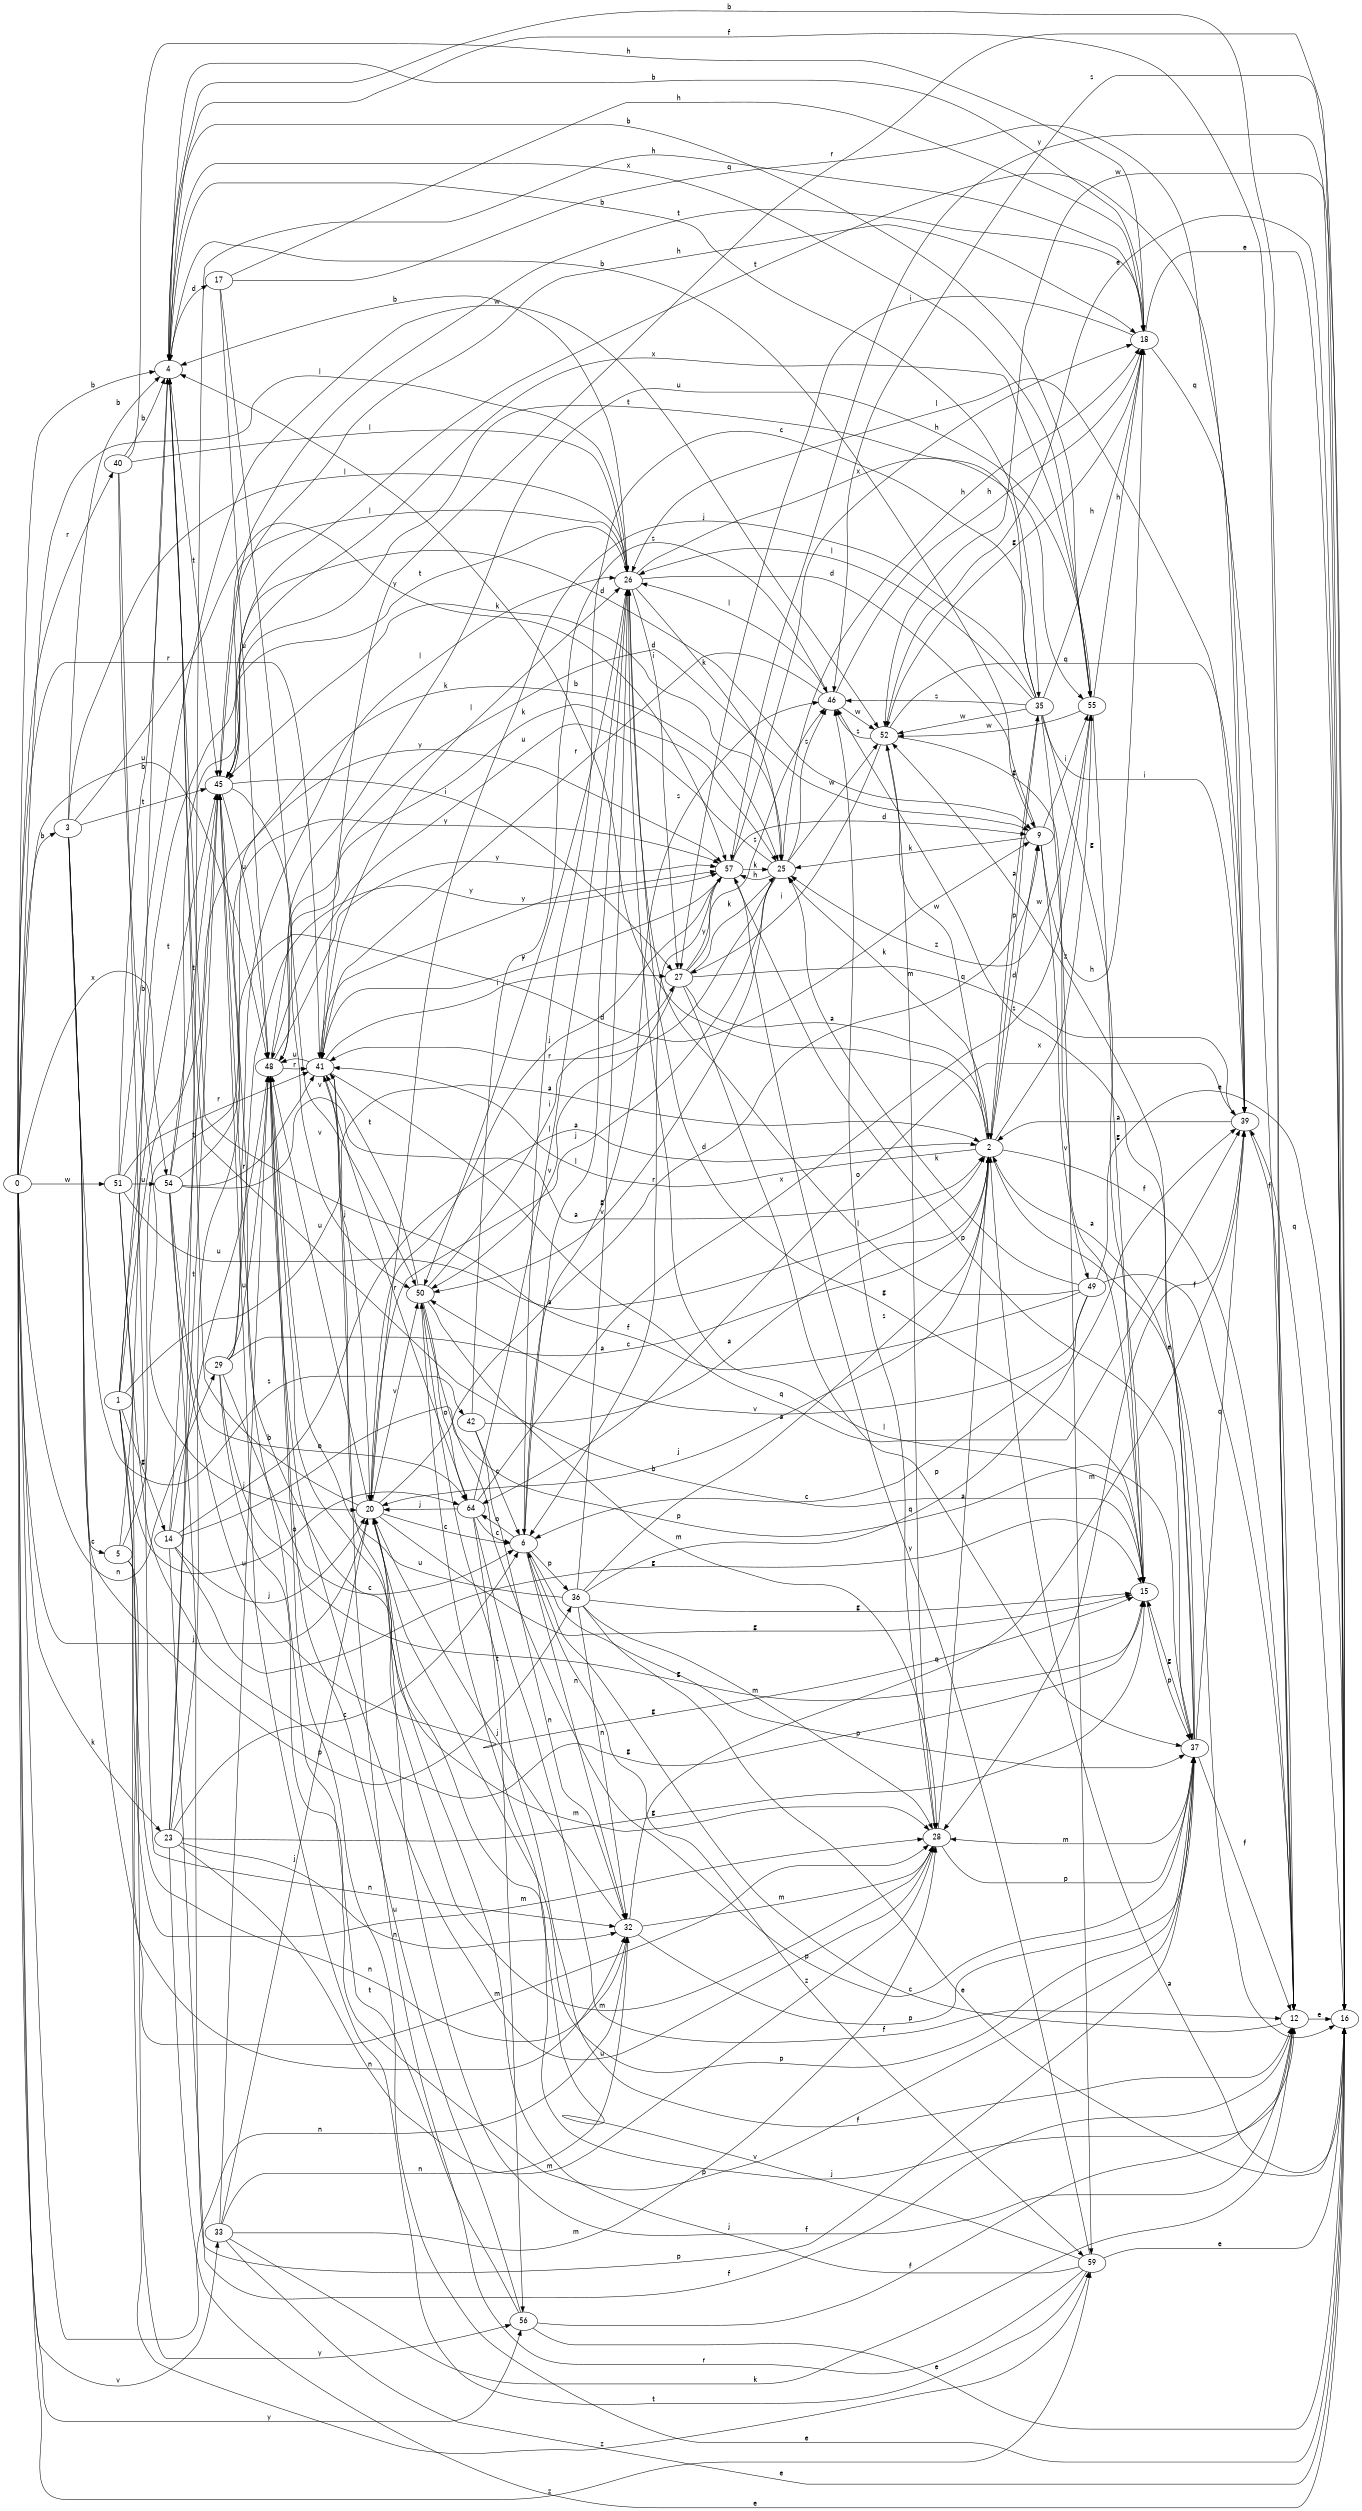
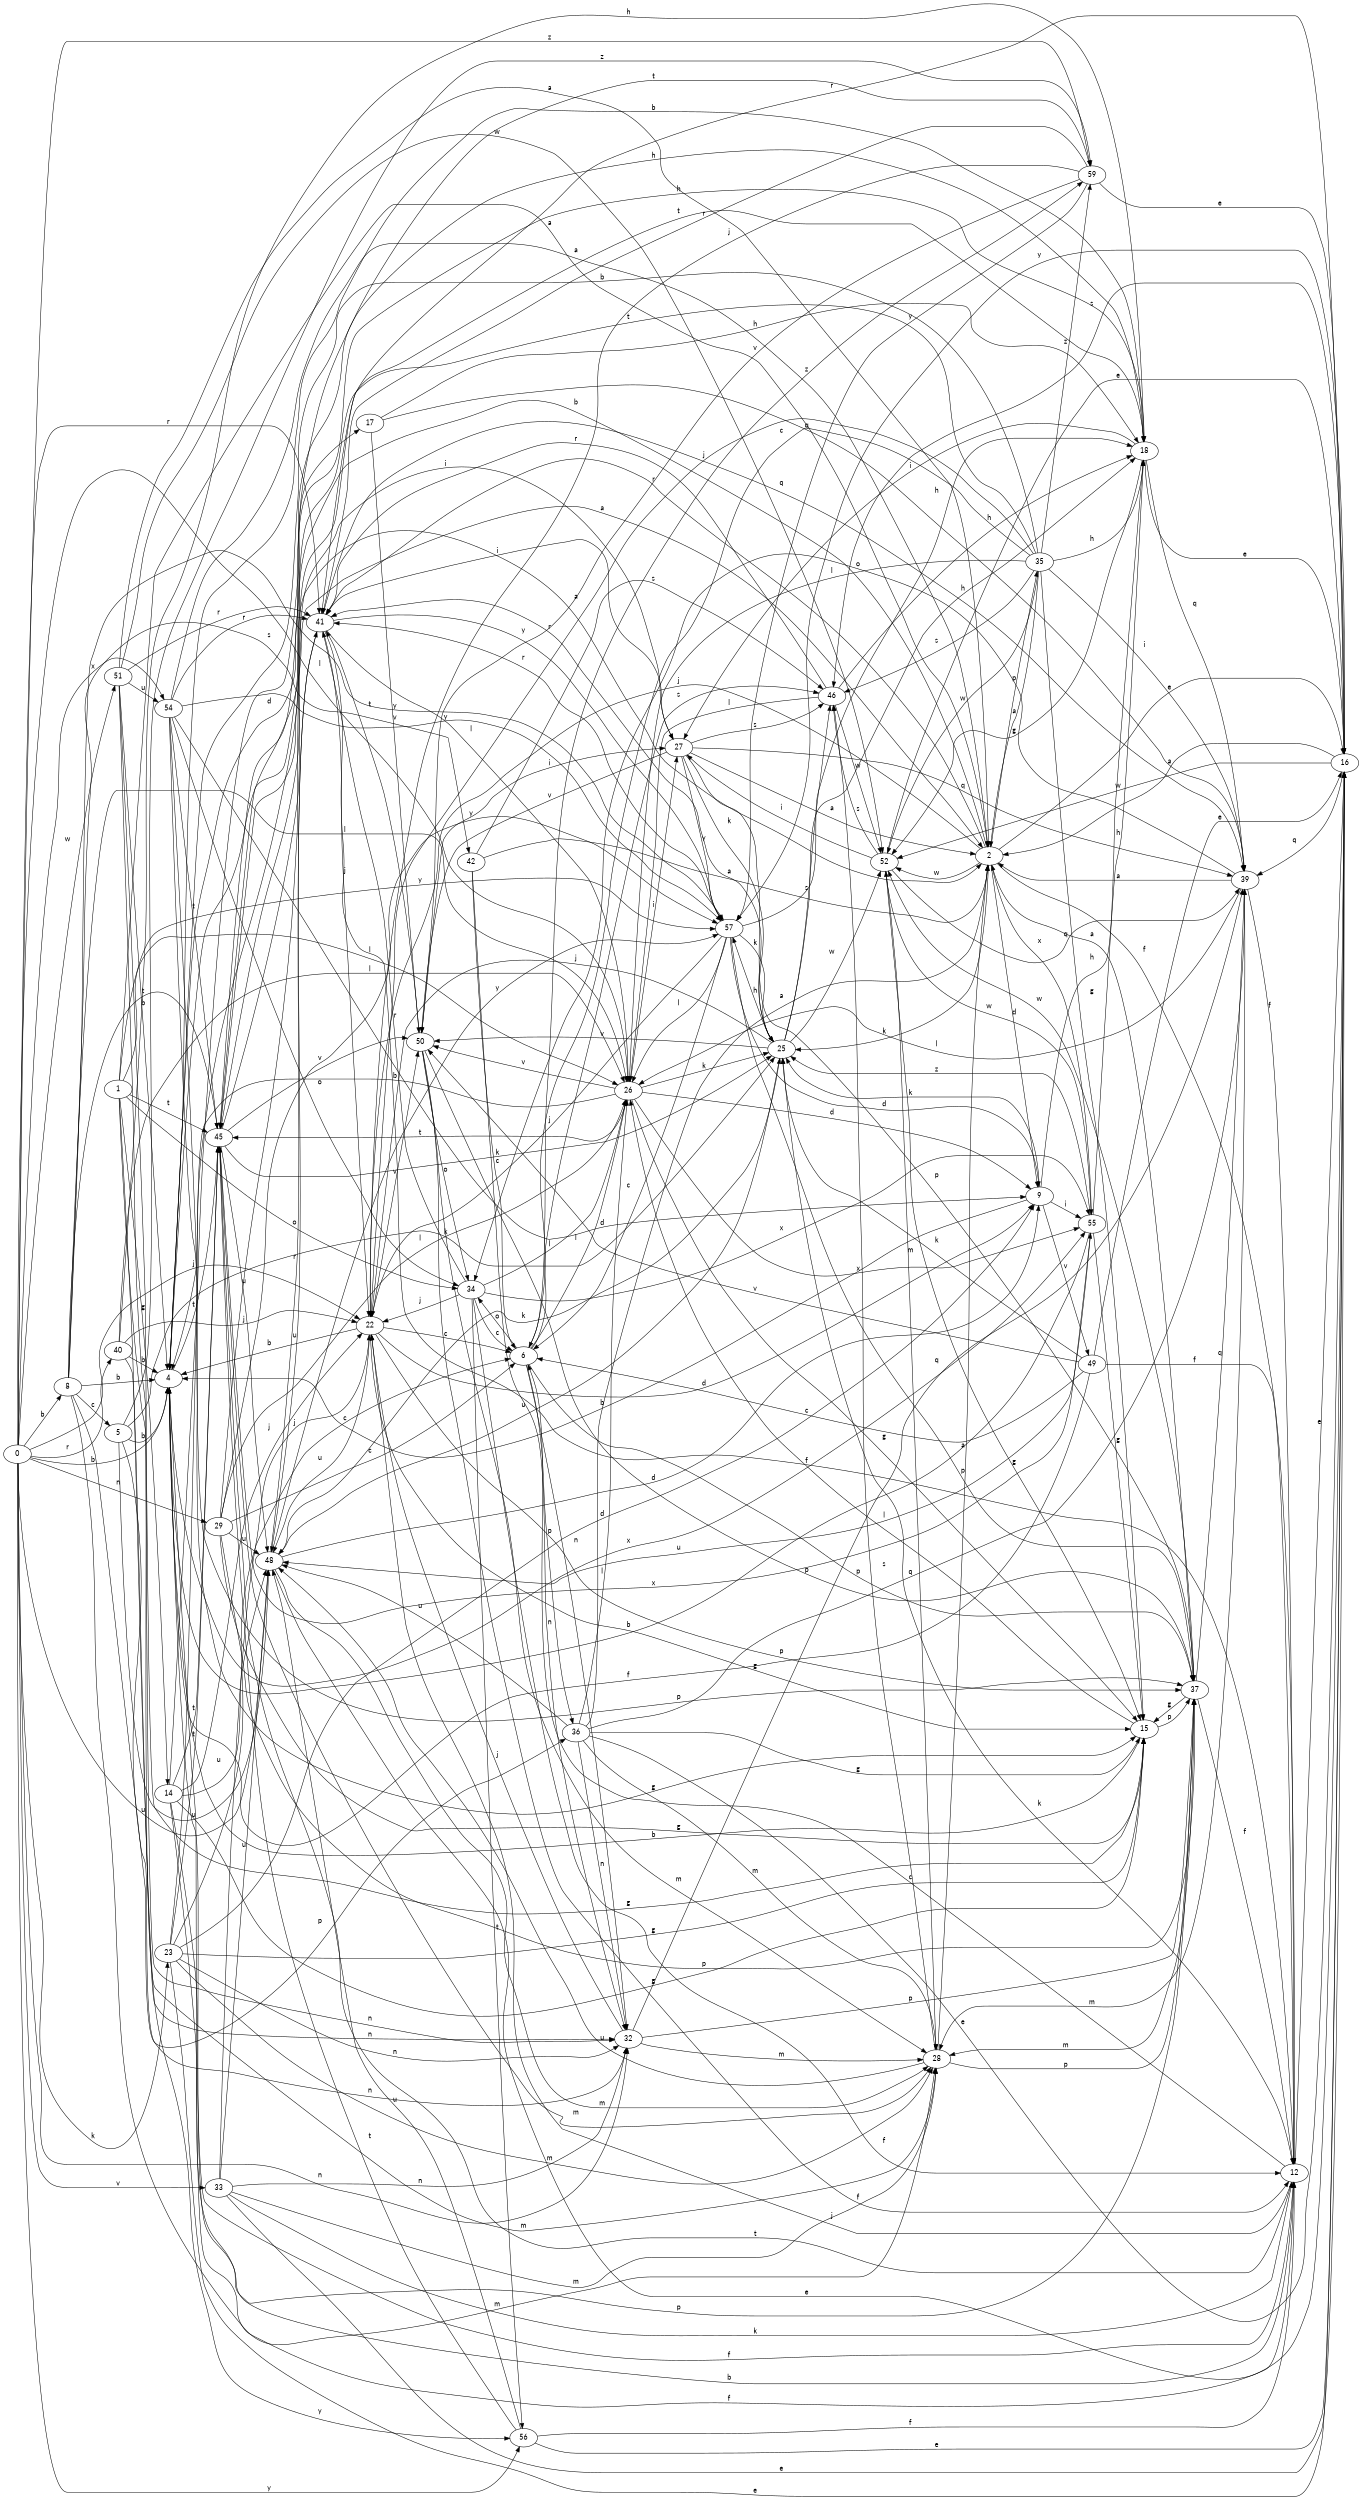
(642, 213) -> (304, 414)
(245, 690) -> (138, 1748)
(68, 828) -> (68, 1387)
(706, 1054) -> (687, 1012)
(1152, 1174) -> none
(602, 1202) -> (602, 1572)
(471, 1509) -> (471, 1290)
(370, 1510) -> (370, 1326)
none -> (933, 1663)
